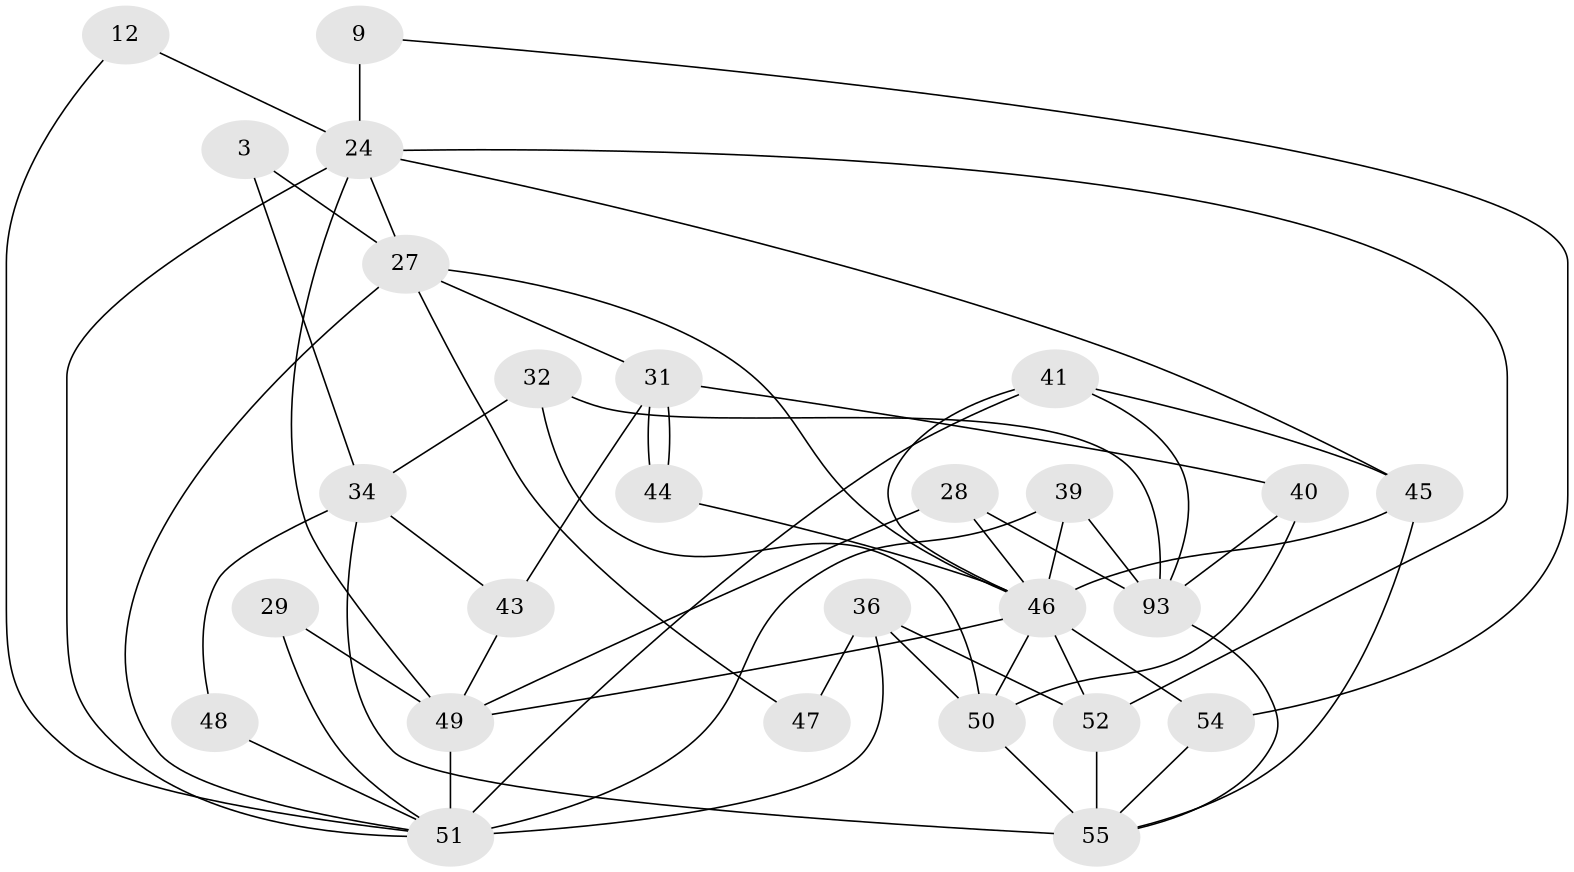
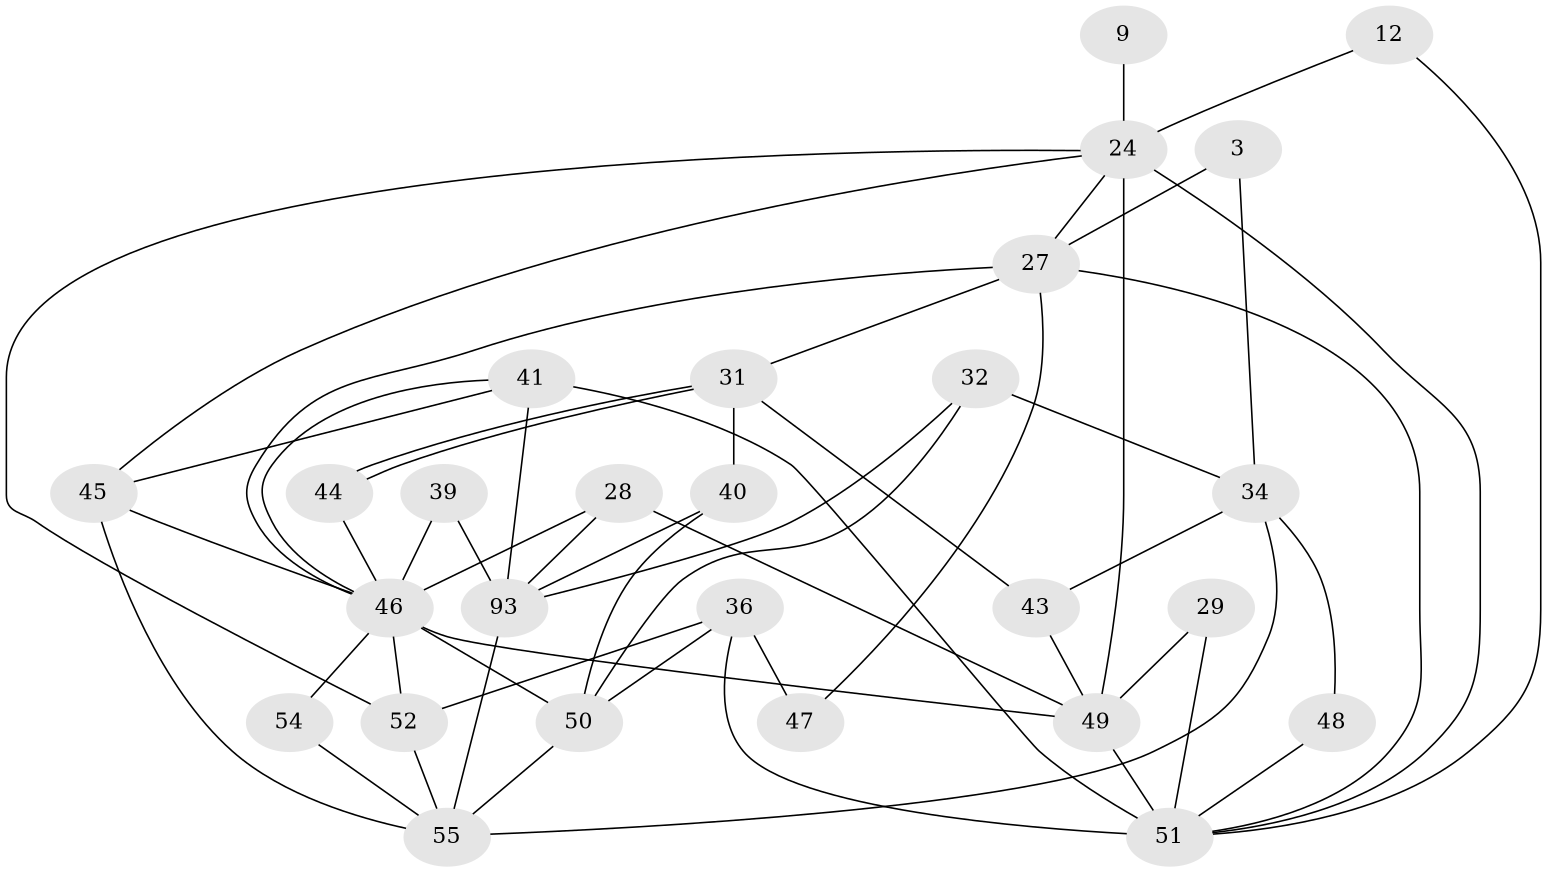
(1318, 157) -> none
(751, 650) -> none
